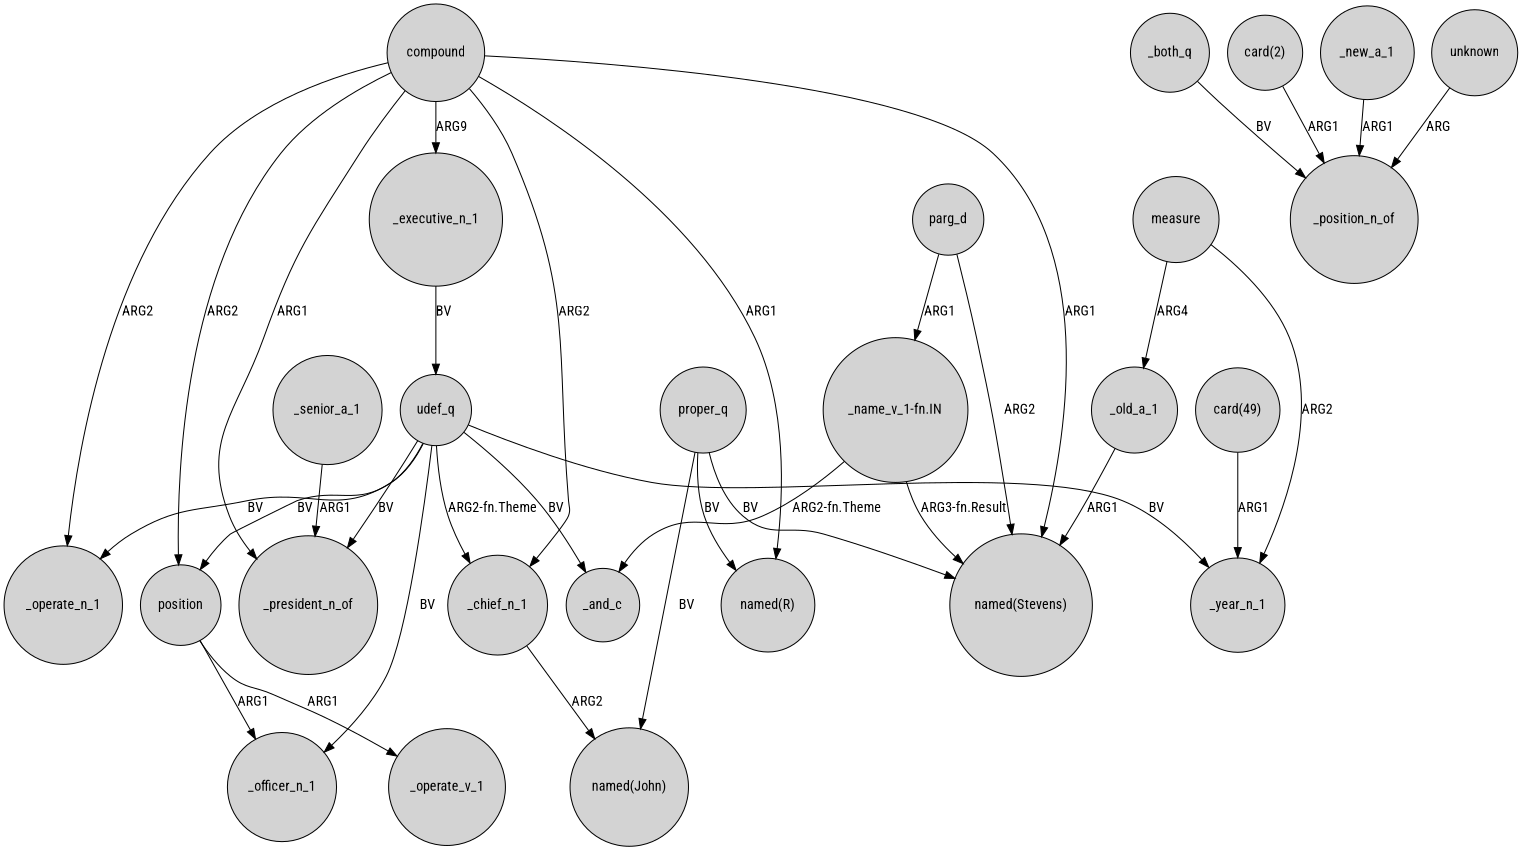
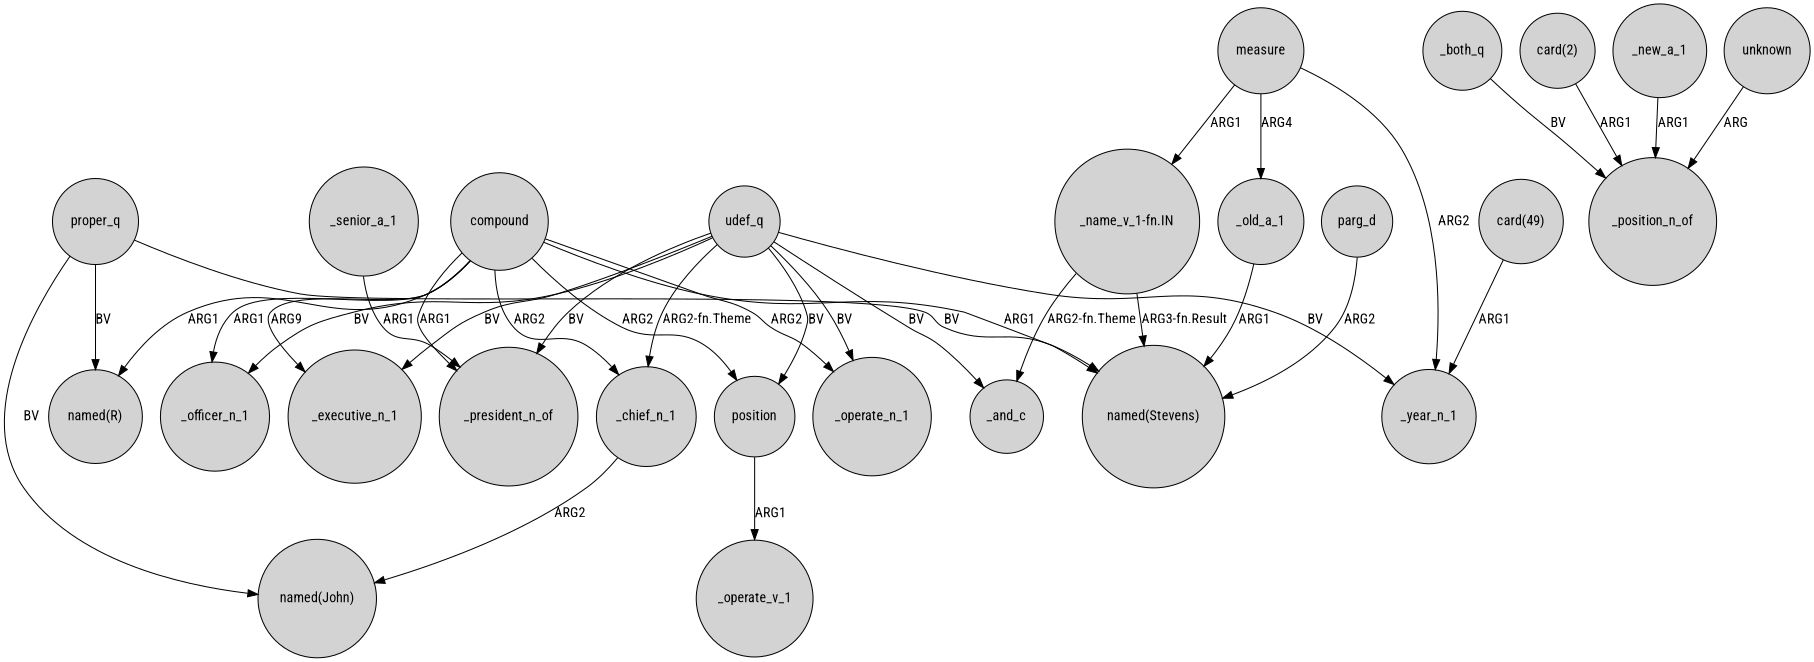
(928, 292) -> (1207, 120)
(436, 325) -> (493, 309)
(225, 685) -> (334, 299)
